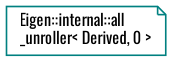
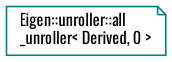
(86, 31) -> (86, 31)
